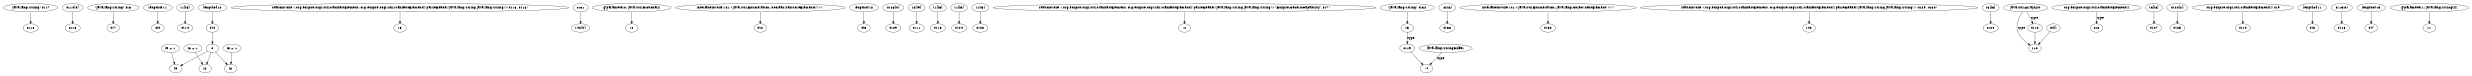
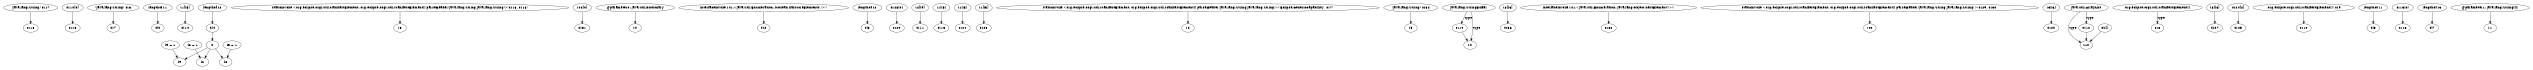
(581, 17) -> (582, 17)
(1407, 37) -> (1464, 17)
